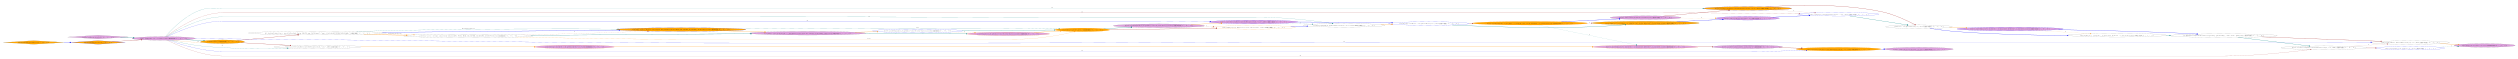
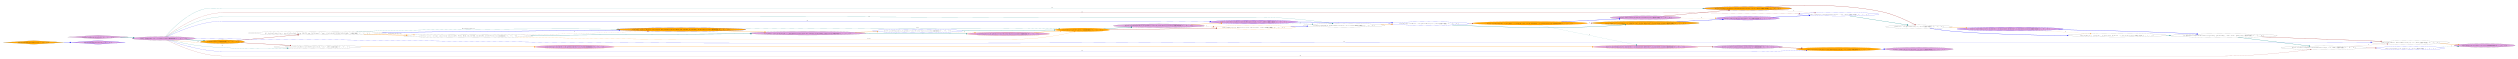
(127, 41) -> none
(98, 42) -> (98, 42)
